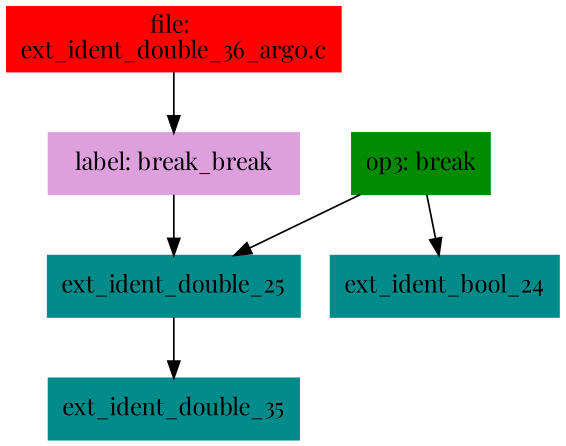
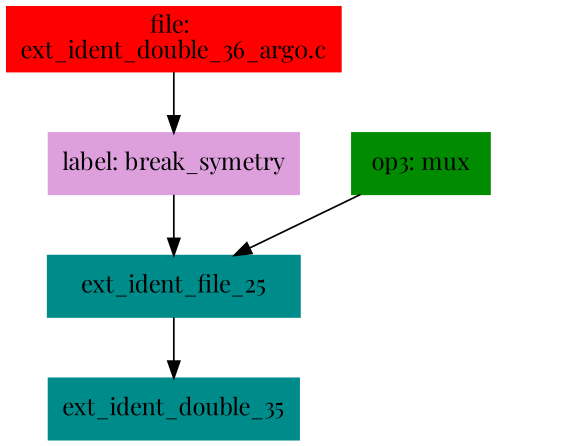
(174, 164) -> (174, 164)
(421, 164) -> (421, 164)
(174, 286) -> (174, 286)
(445, 286) -> none
